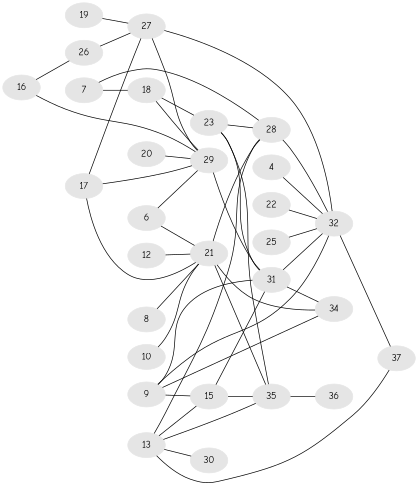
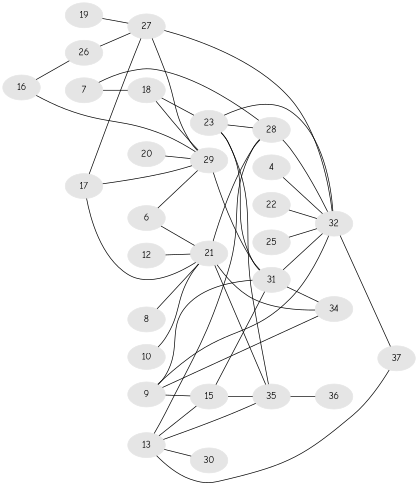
none -> (300, 119)
